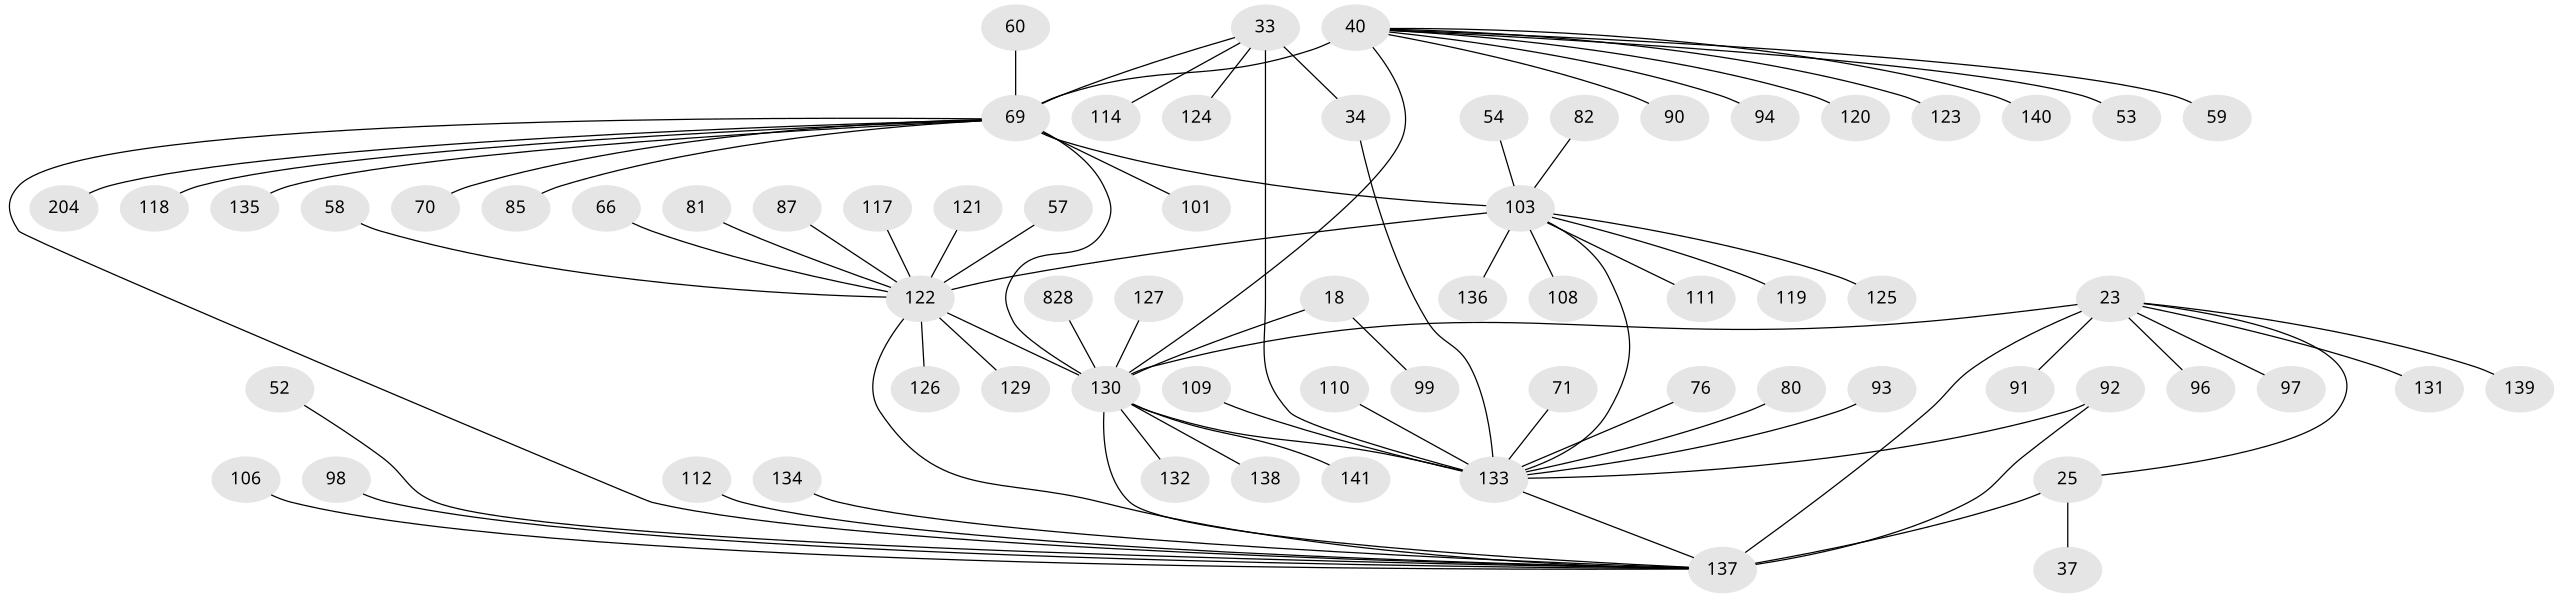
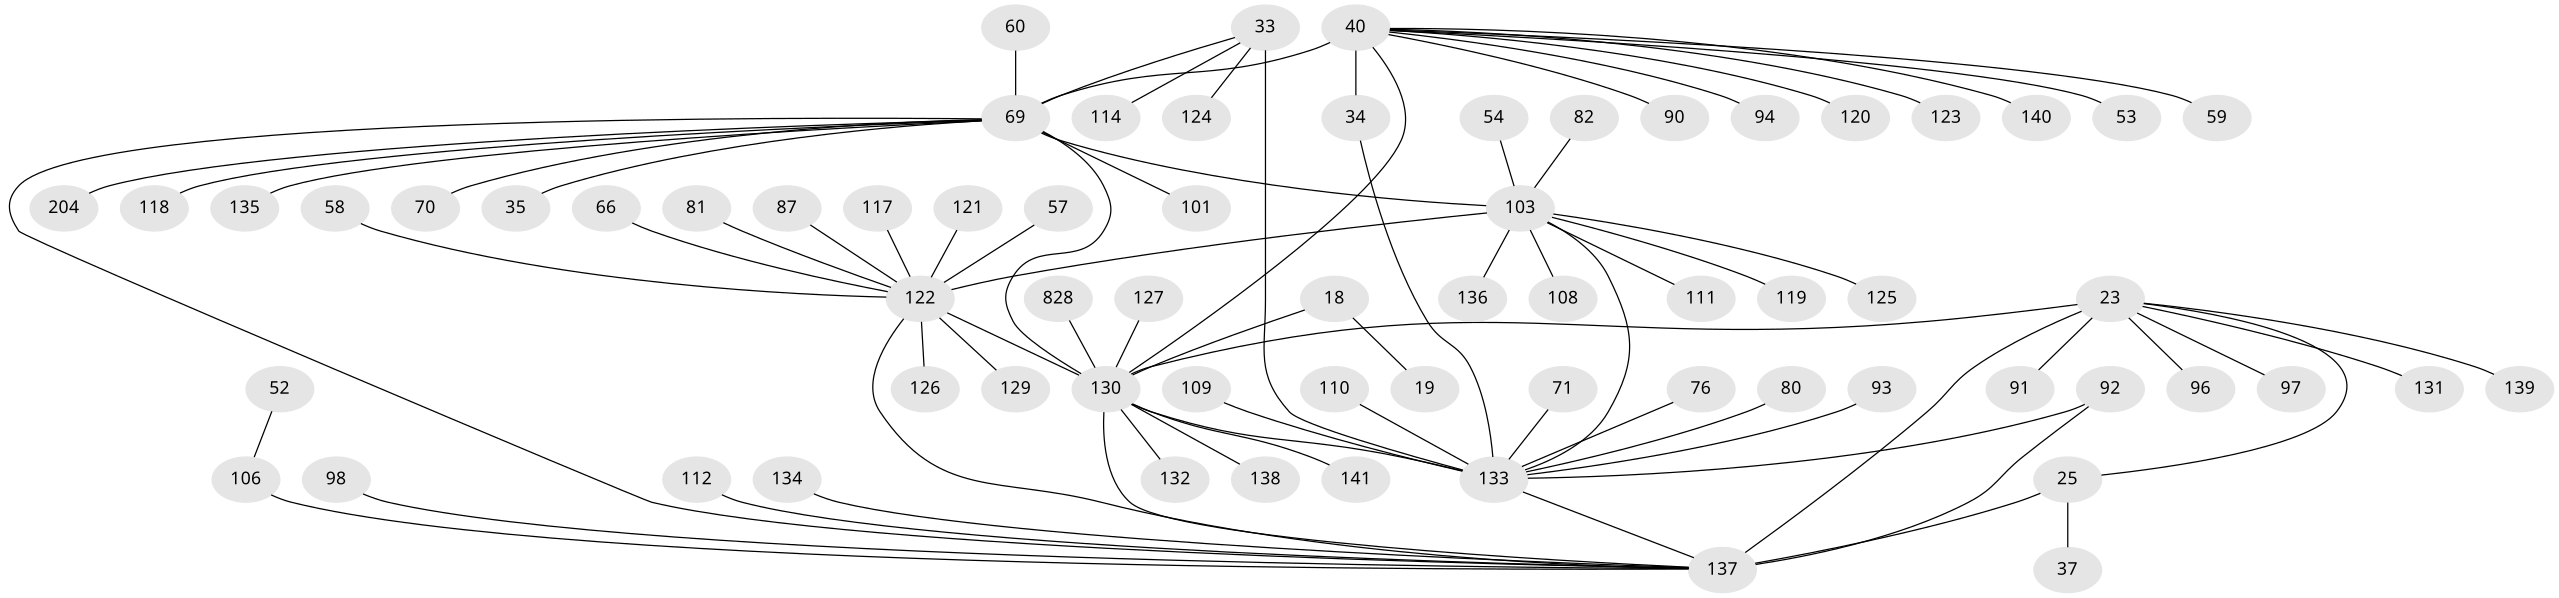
(1311, 73) -> (1356, 73)
(516, 208) -> (516, 208)
(1425, 389) -> (1425, 389)
(979, 549) -> (263, 434)
